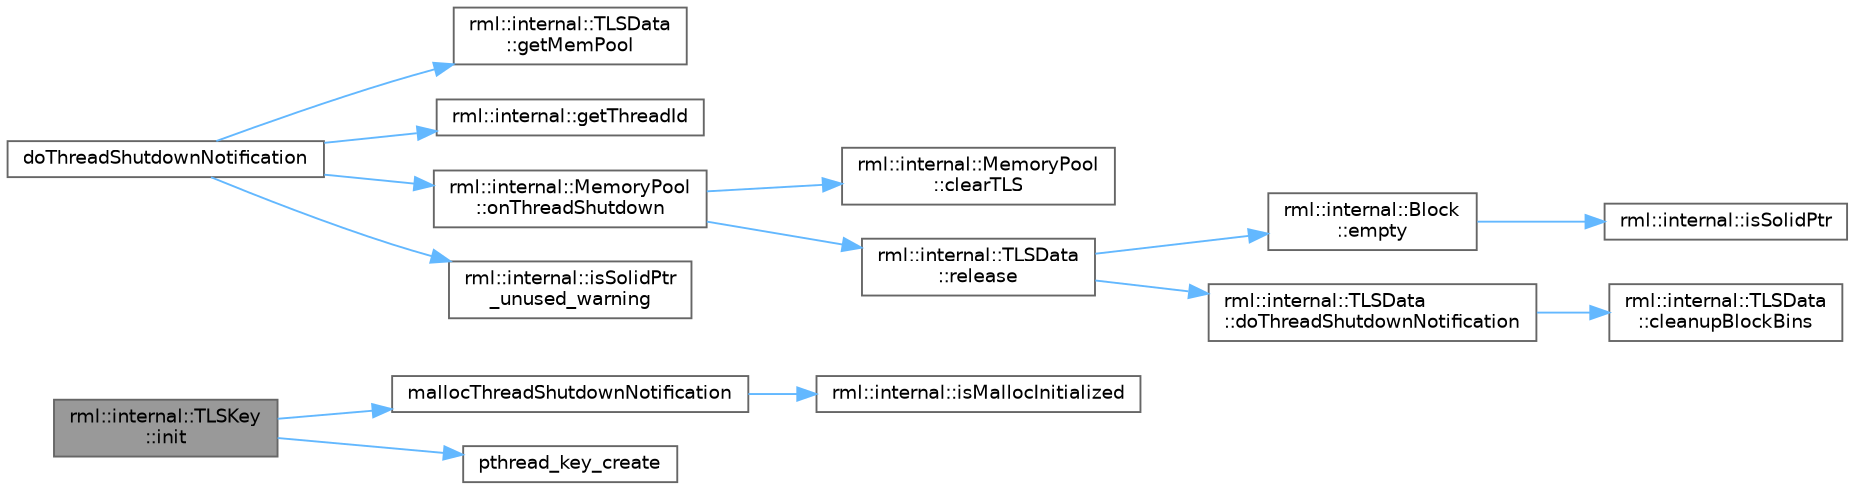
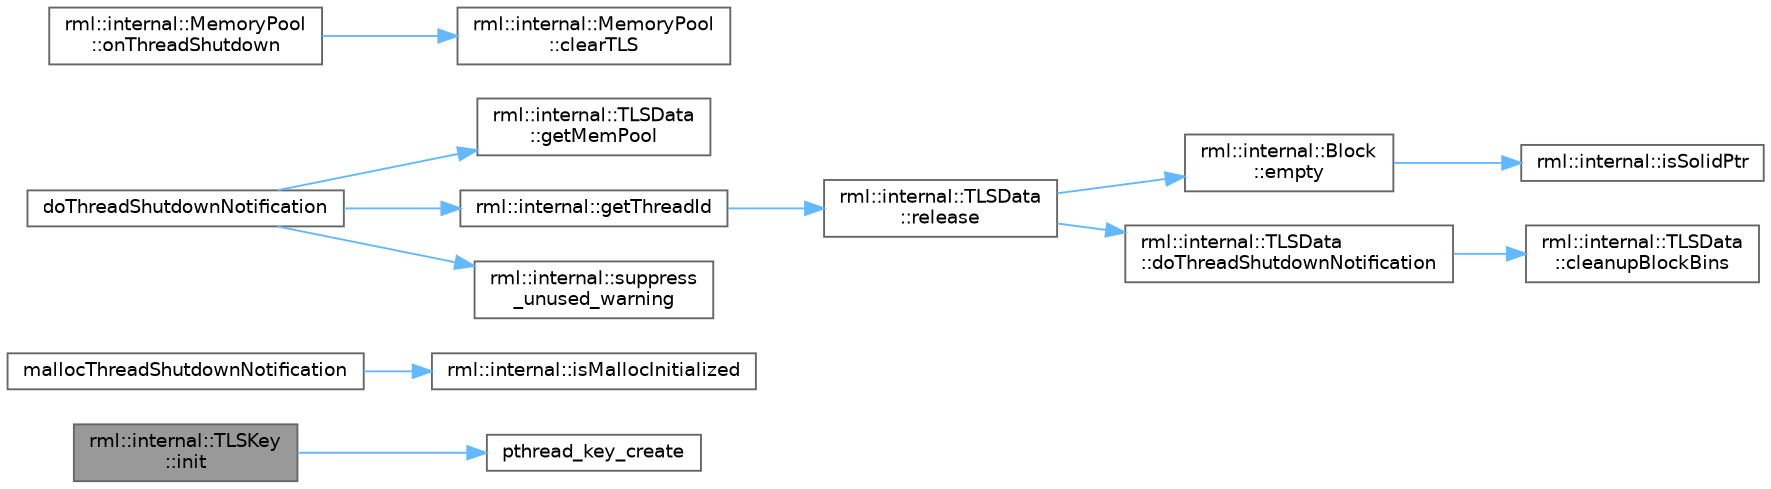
(369, 179) -> none
(775, 233) -> (766, 208)
(570, 290) -> (594, 290)
(325, 415) -> none
